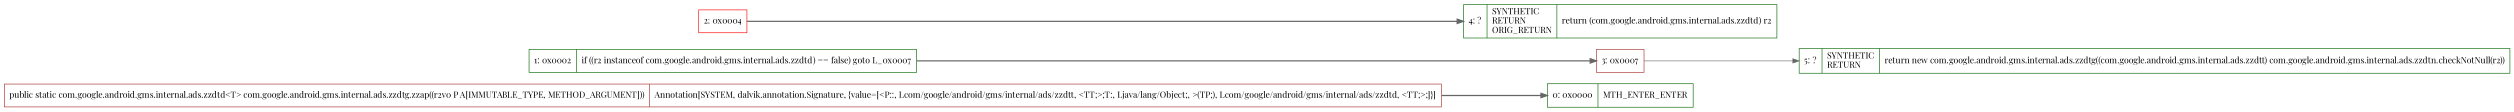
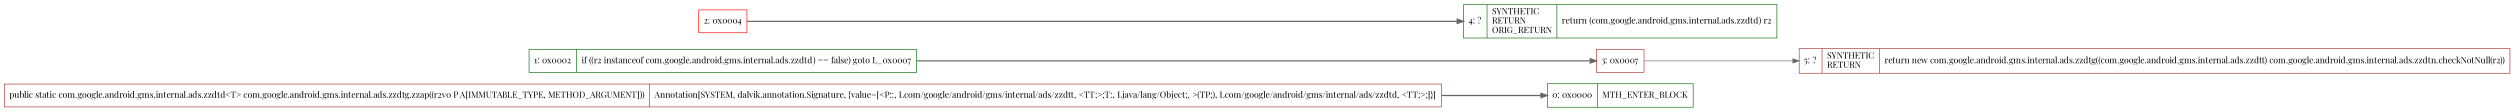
(2155, 61) -> (2155, 61)
(1645, 95) -> (1645, 95)
